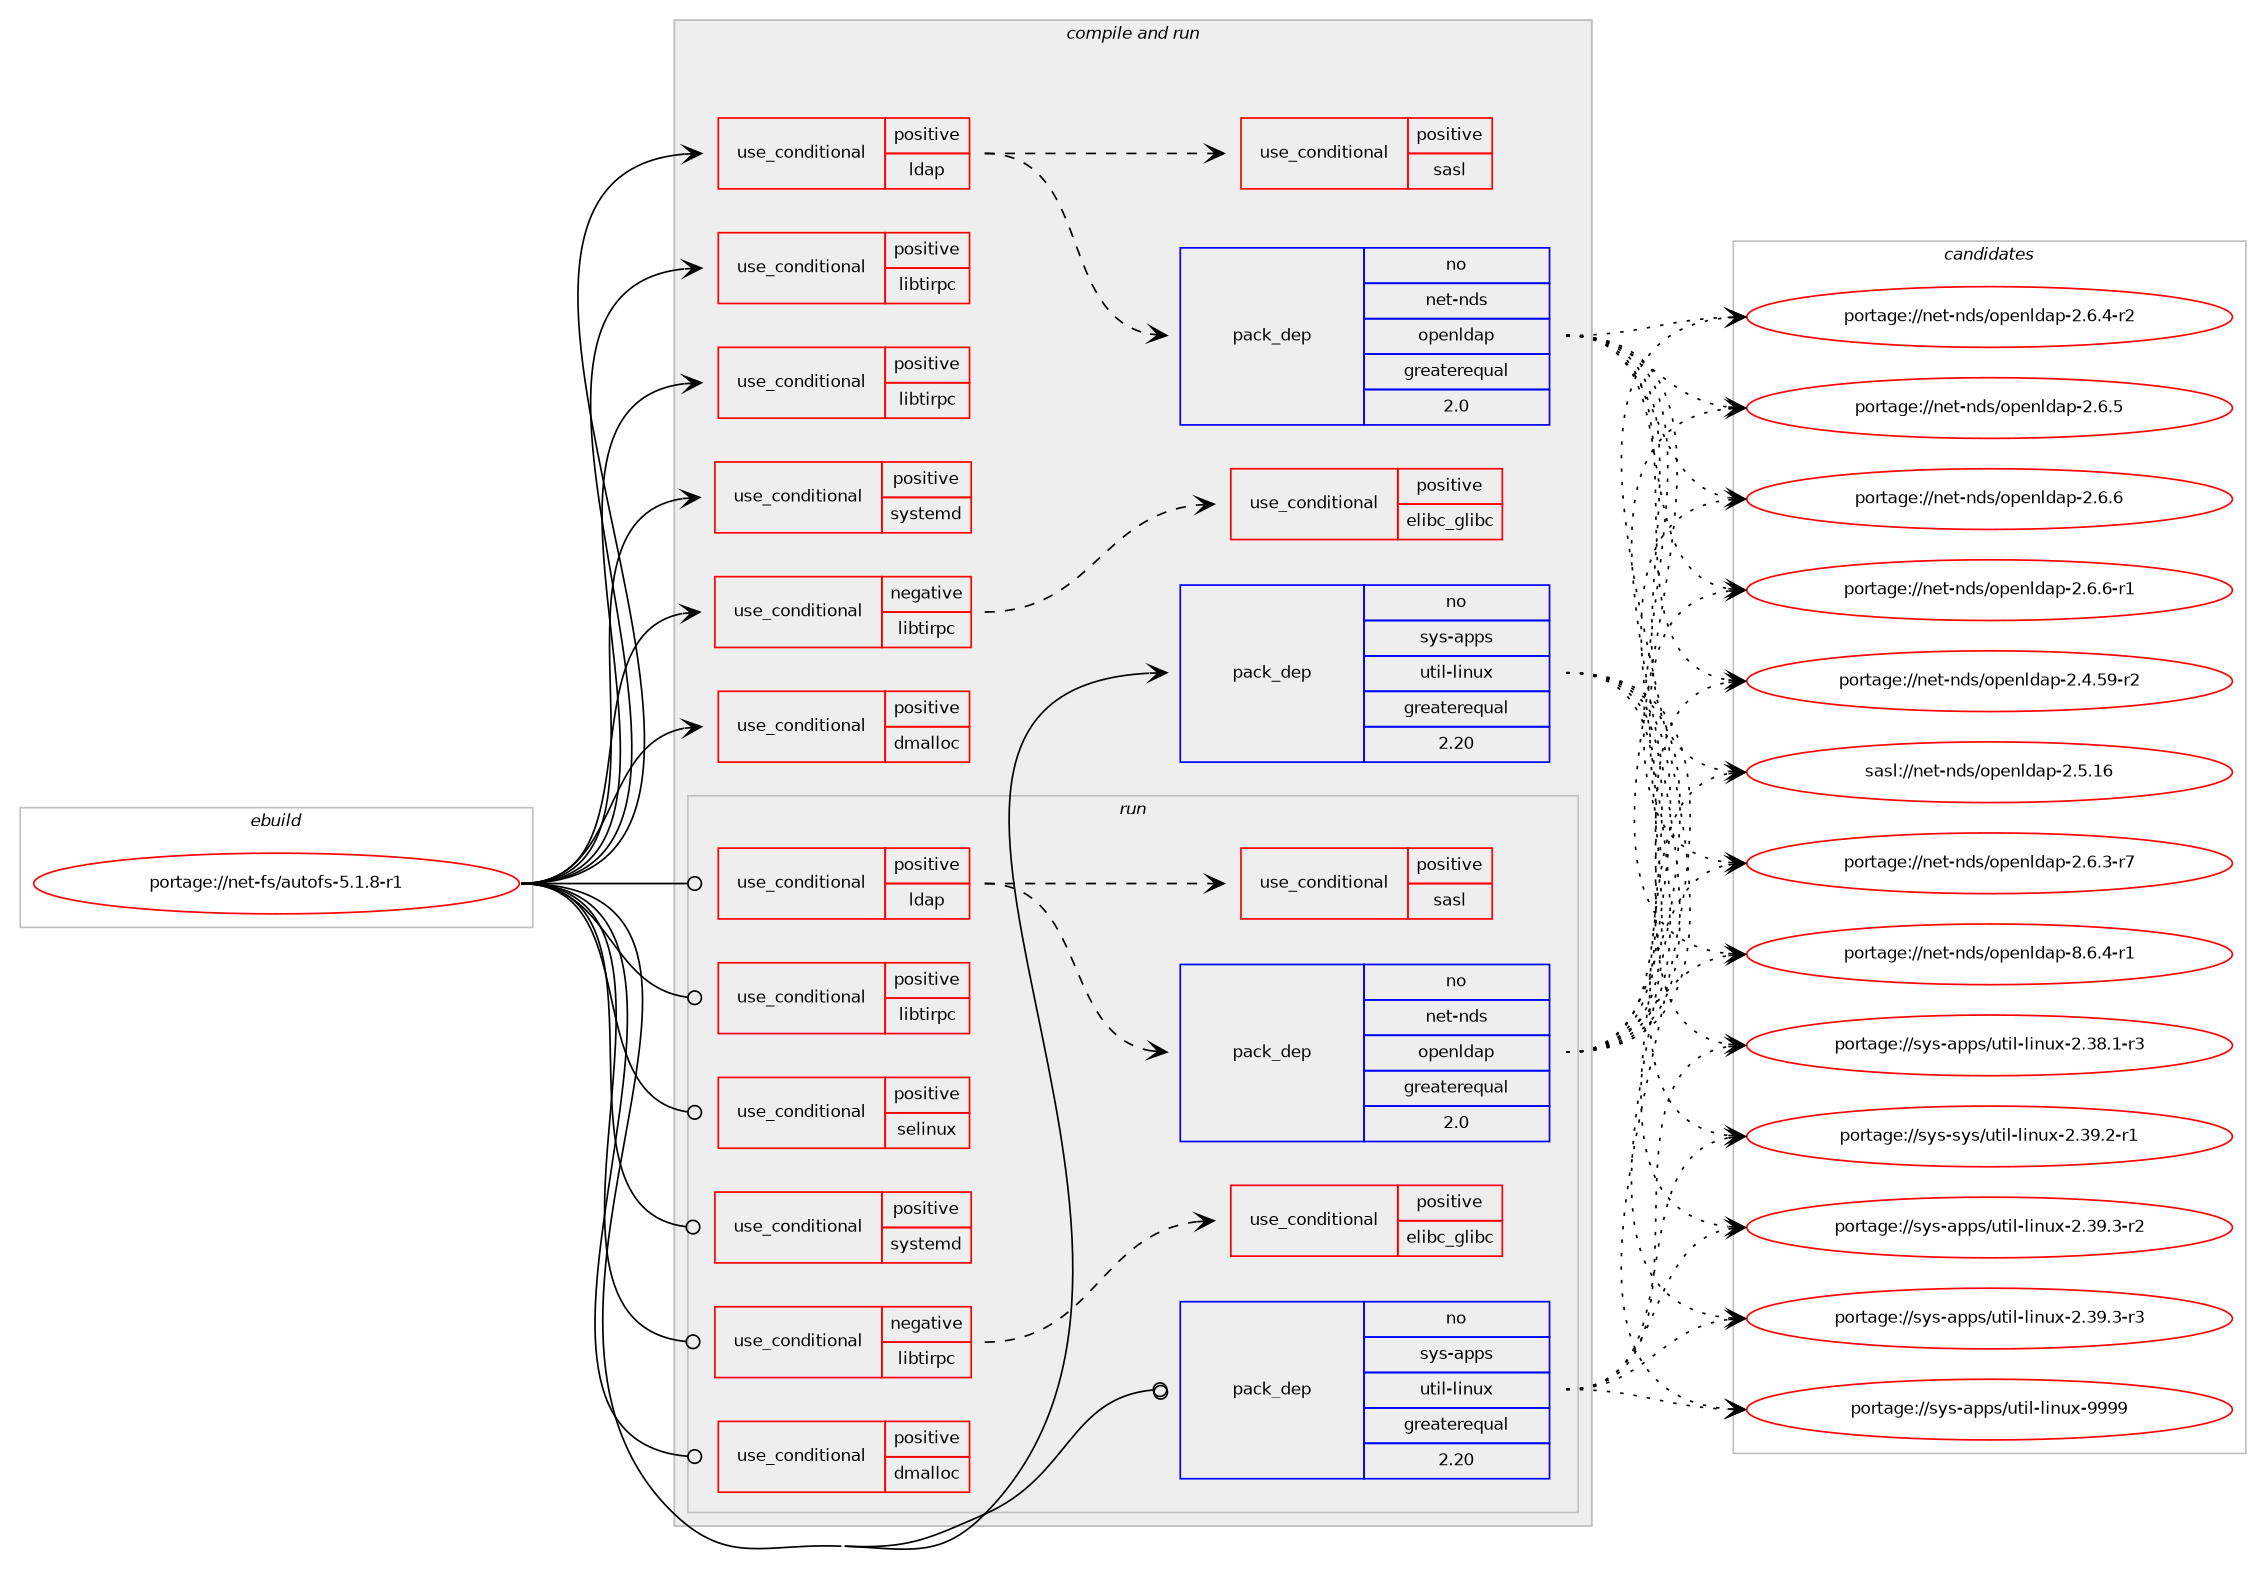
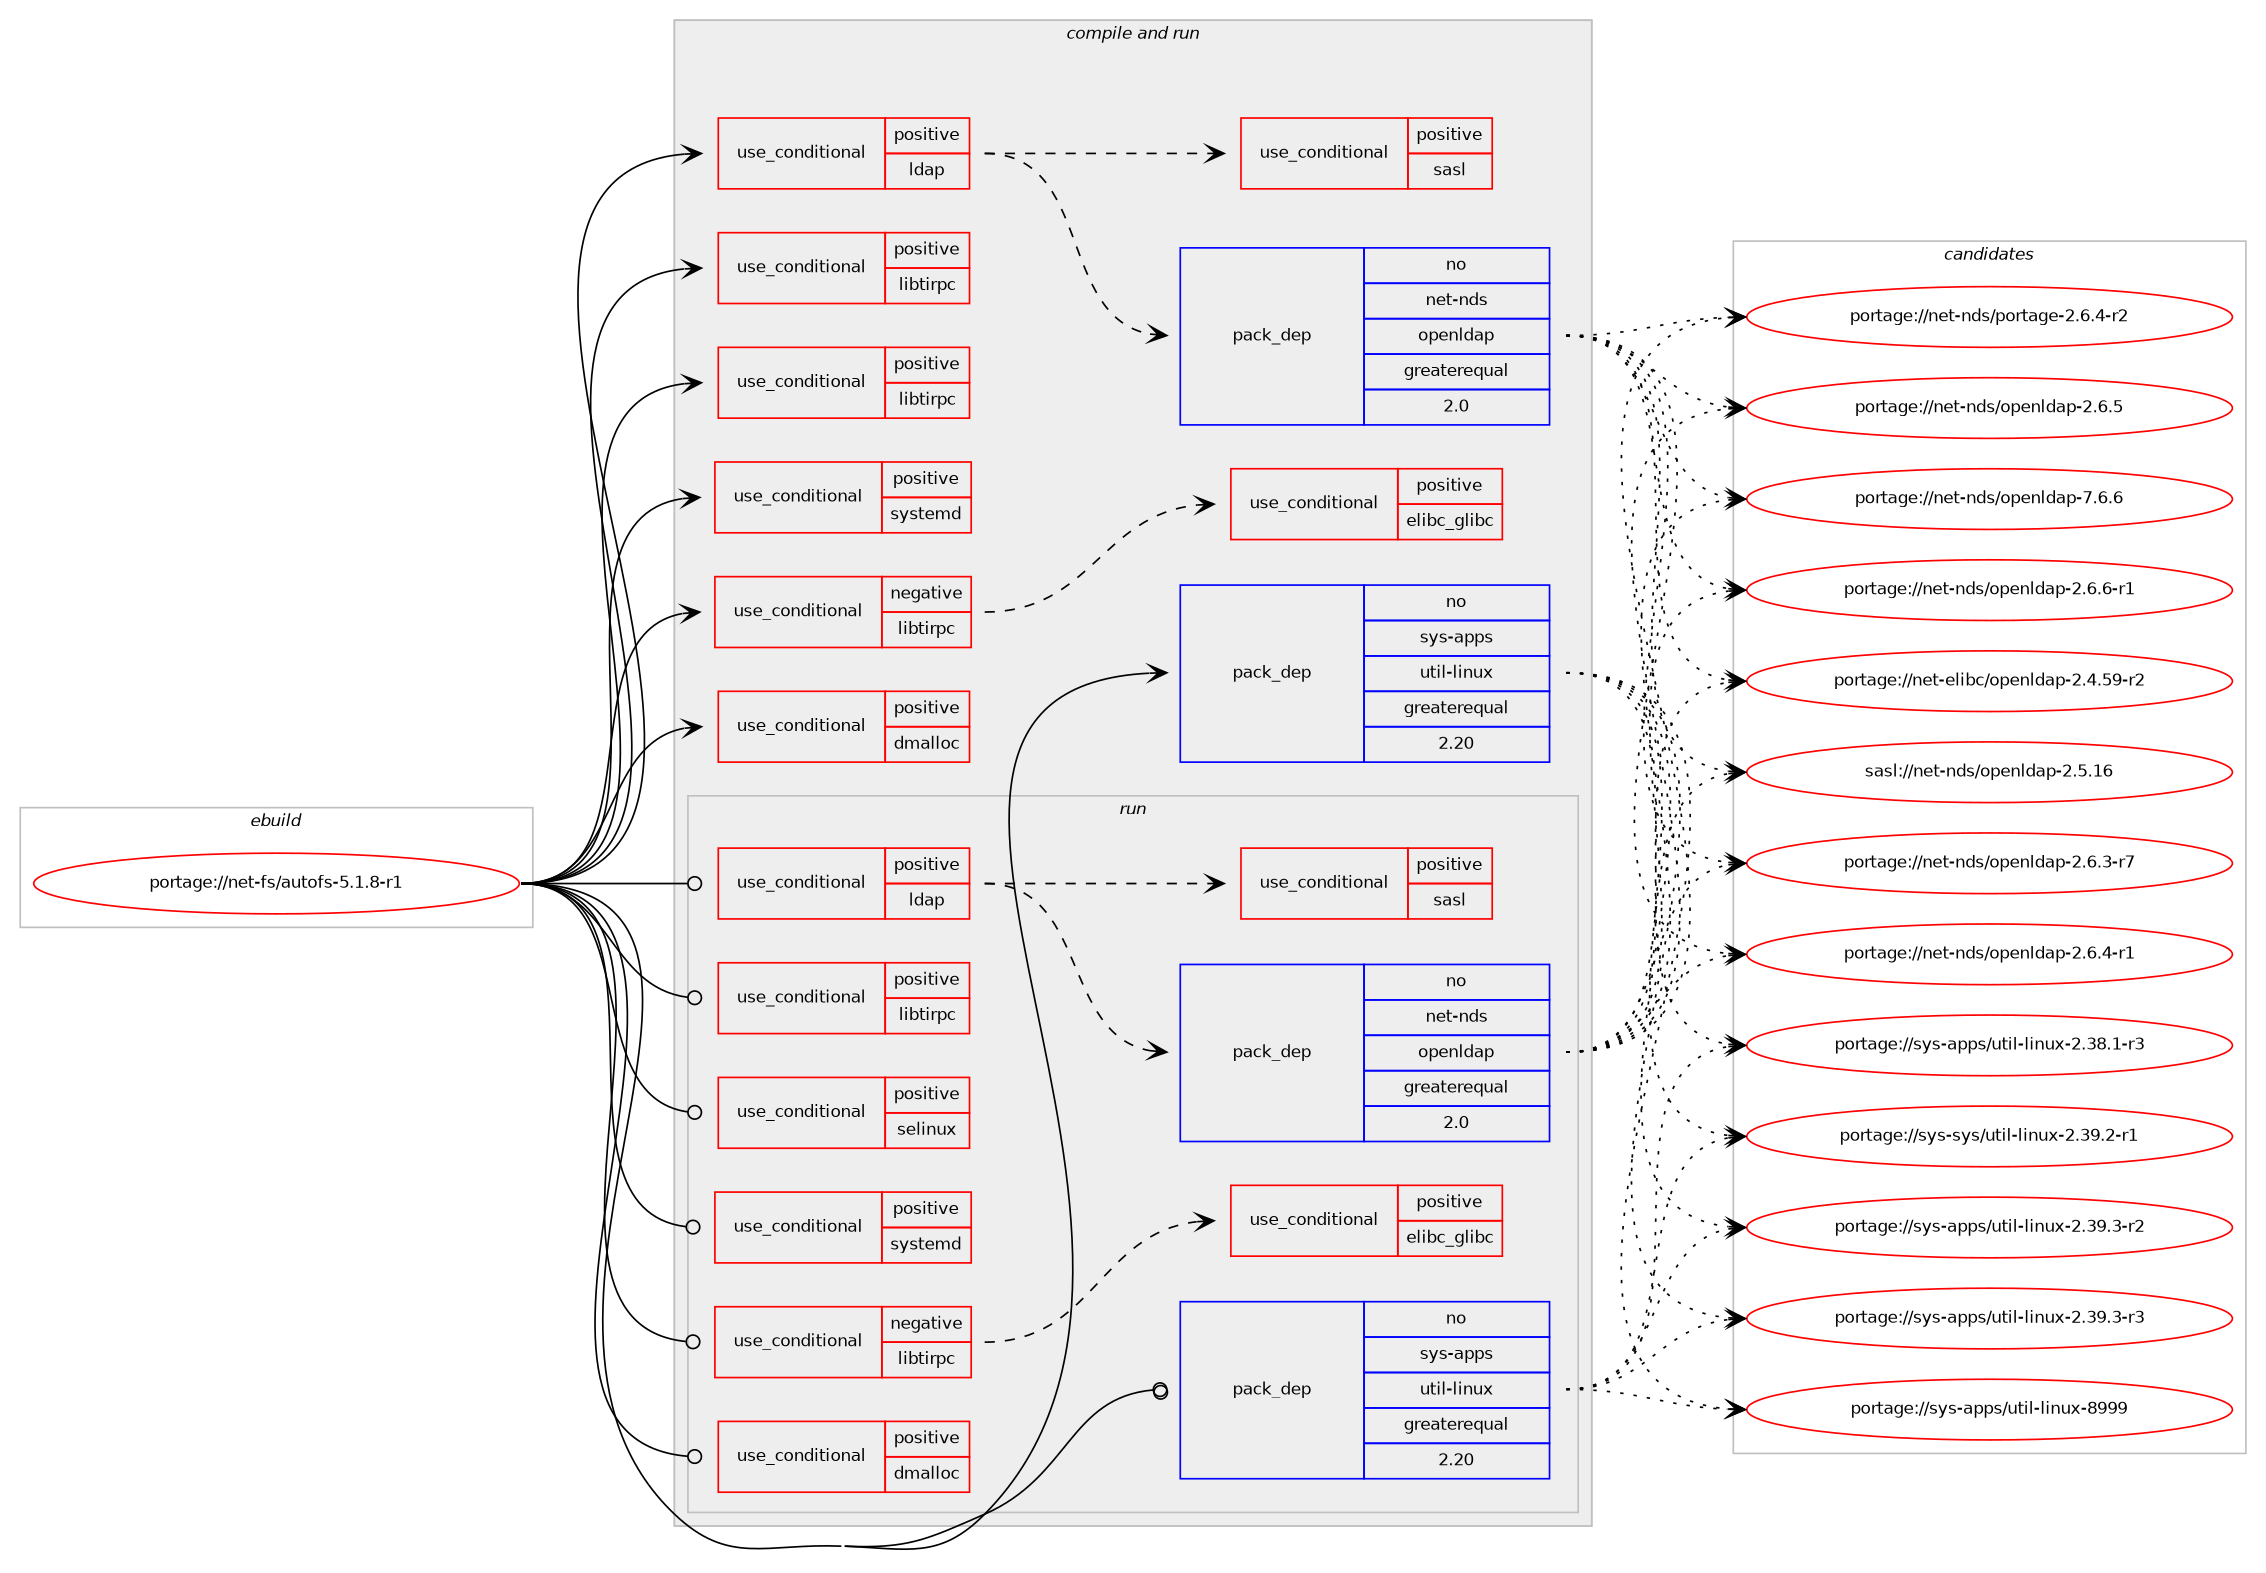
(1990, 317) -> (1990, 317)
(1990, 499) -> (1990, 499)
(1990, 681) -> (1990, 681)
(1990, 954) -> (1990, 954)
(1990, 1410) -> (1990, 1410)
